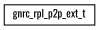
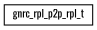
(50, 15) -> (48, 15)
